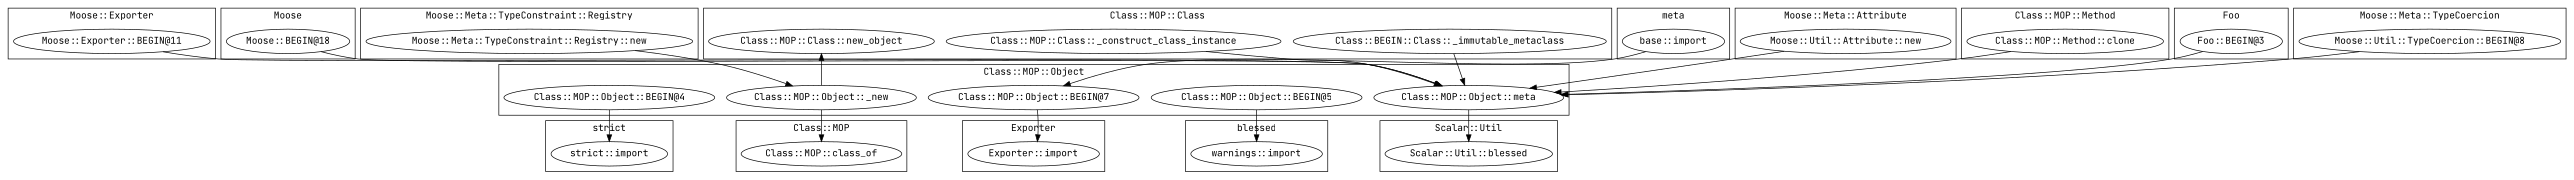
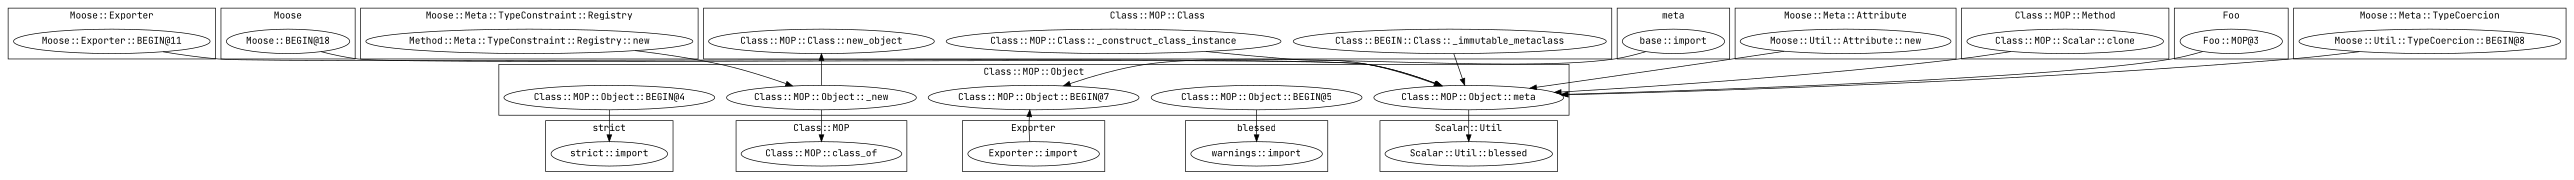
(529, 41) -> (529, 41)
(2065, 41) -> (2065, 41)
(2231, 41) -> (2231, 41)
(1038, 125) -> (1029, 129)
